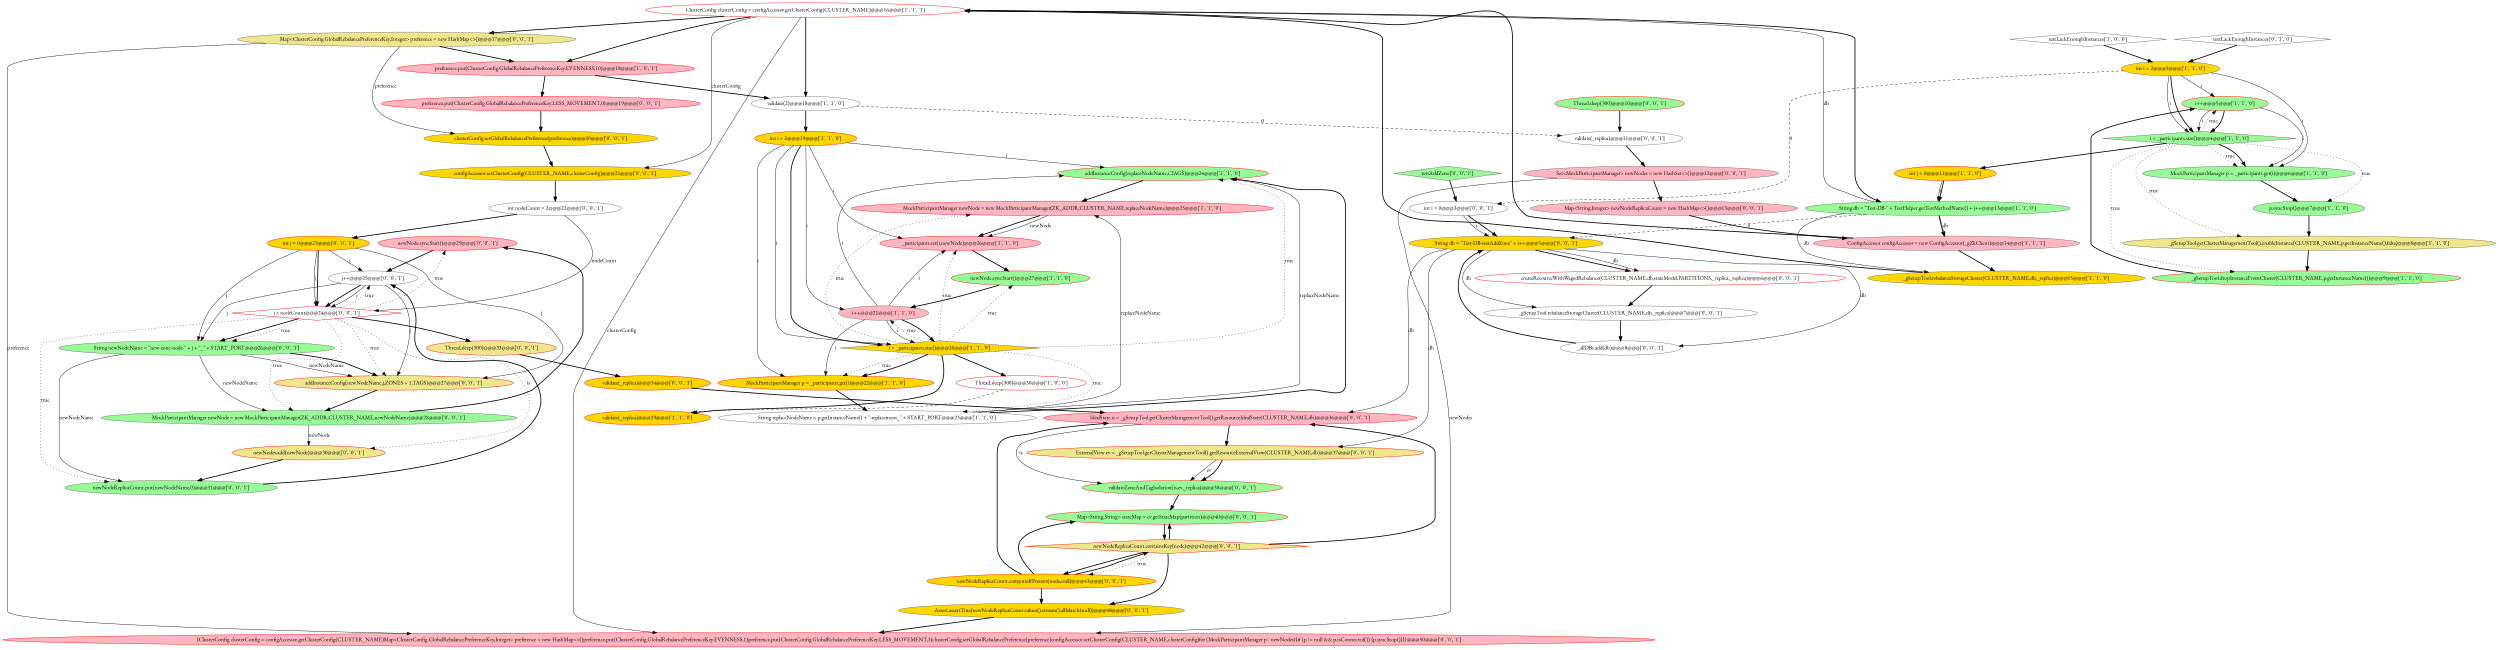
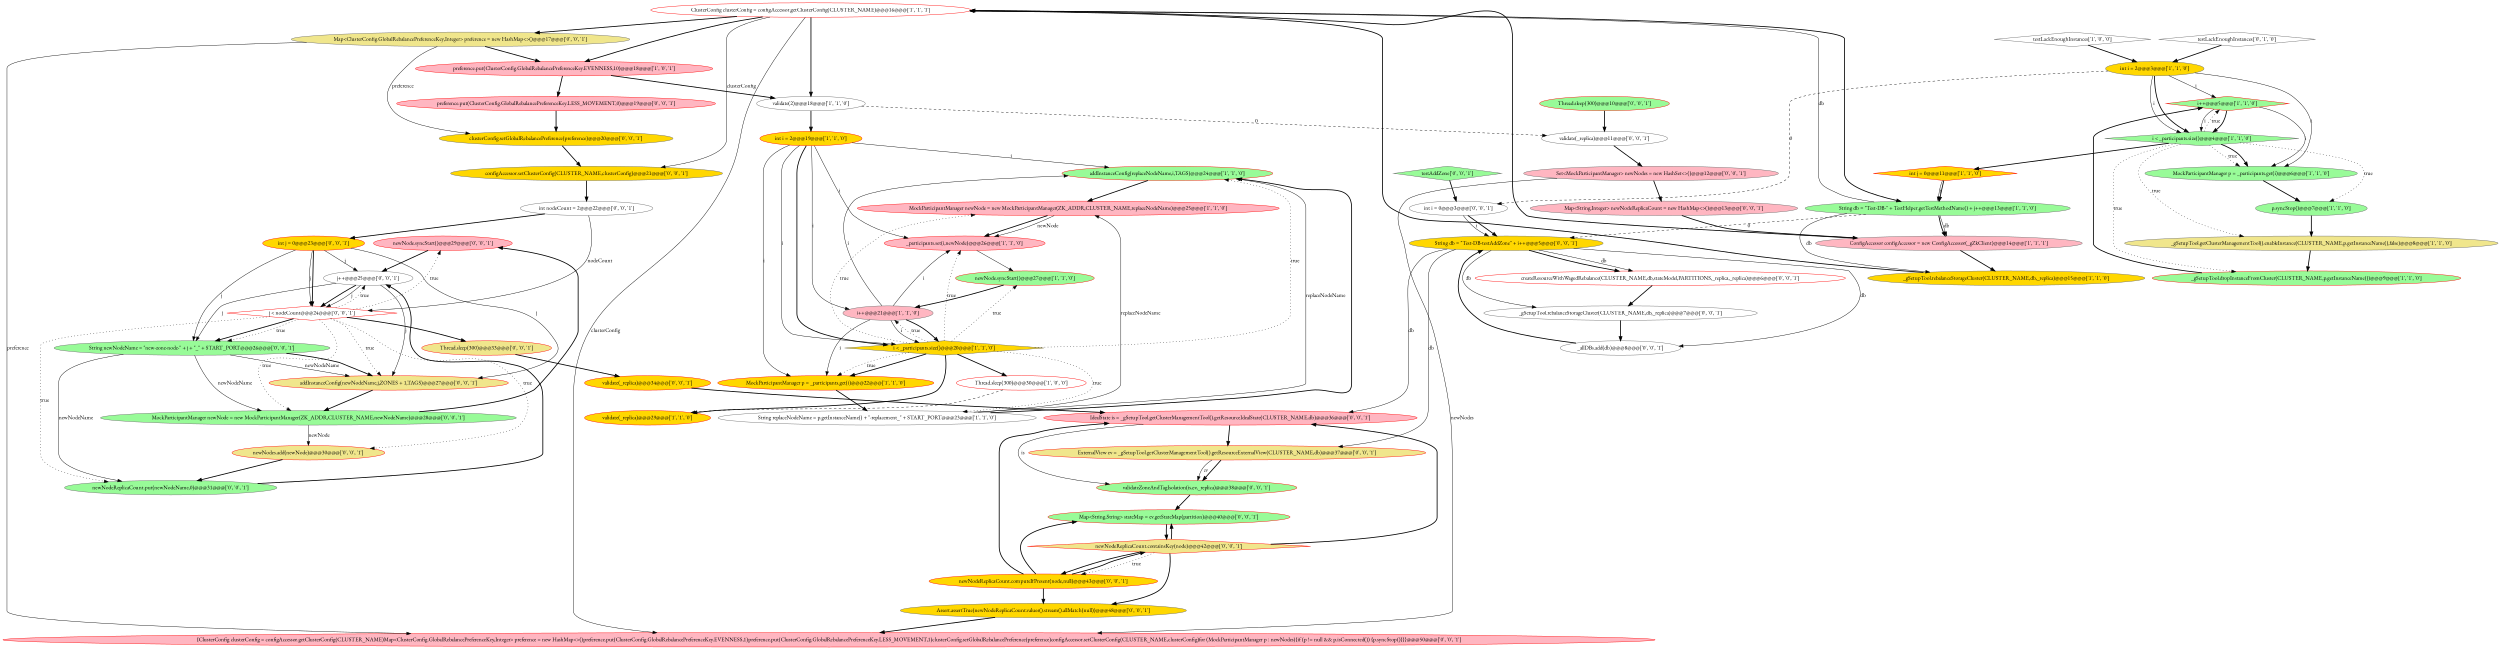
(2225, 104) -> (2227, 104)
(1945, 173) -> (1945, 173)
(989, 260) -> (993, 260)
(529, 383) -> (528, 383)
